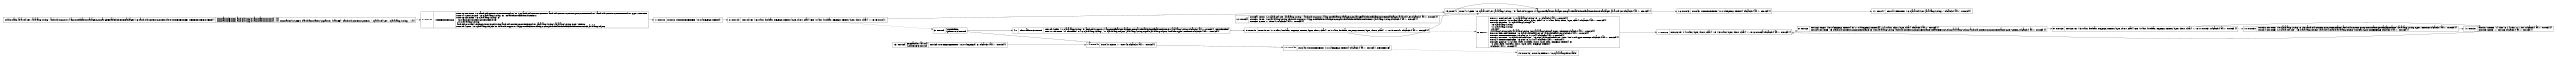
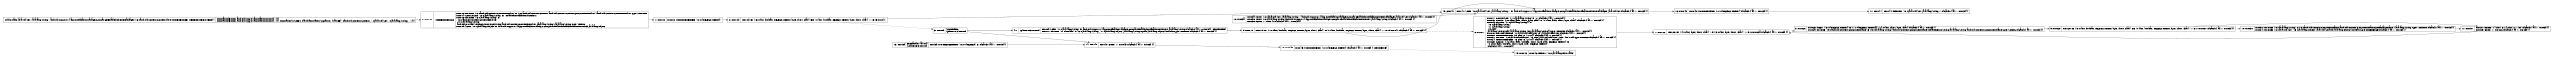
(1031, 30) -> (1030, 30)
